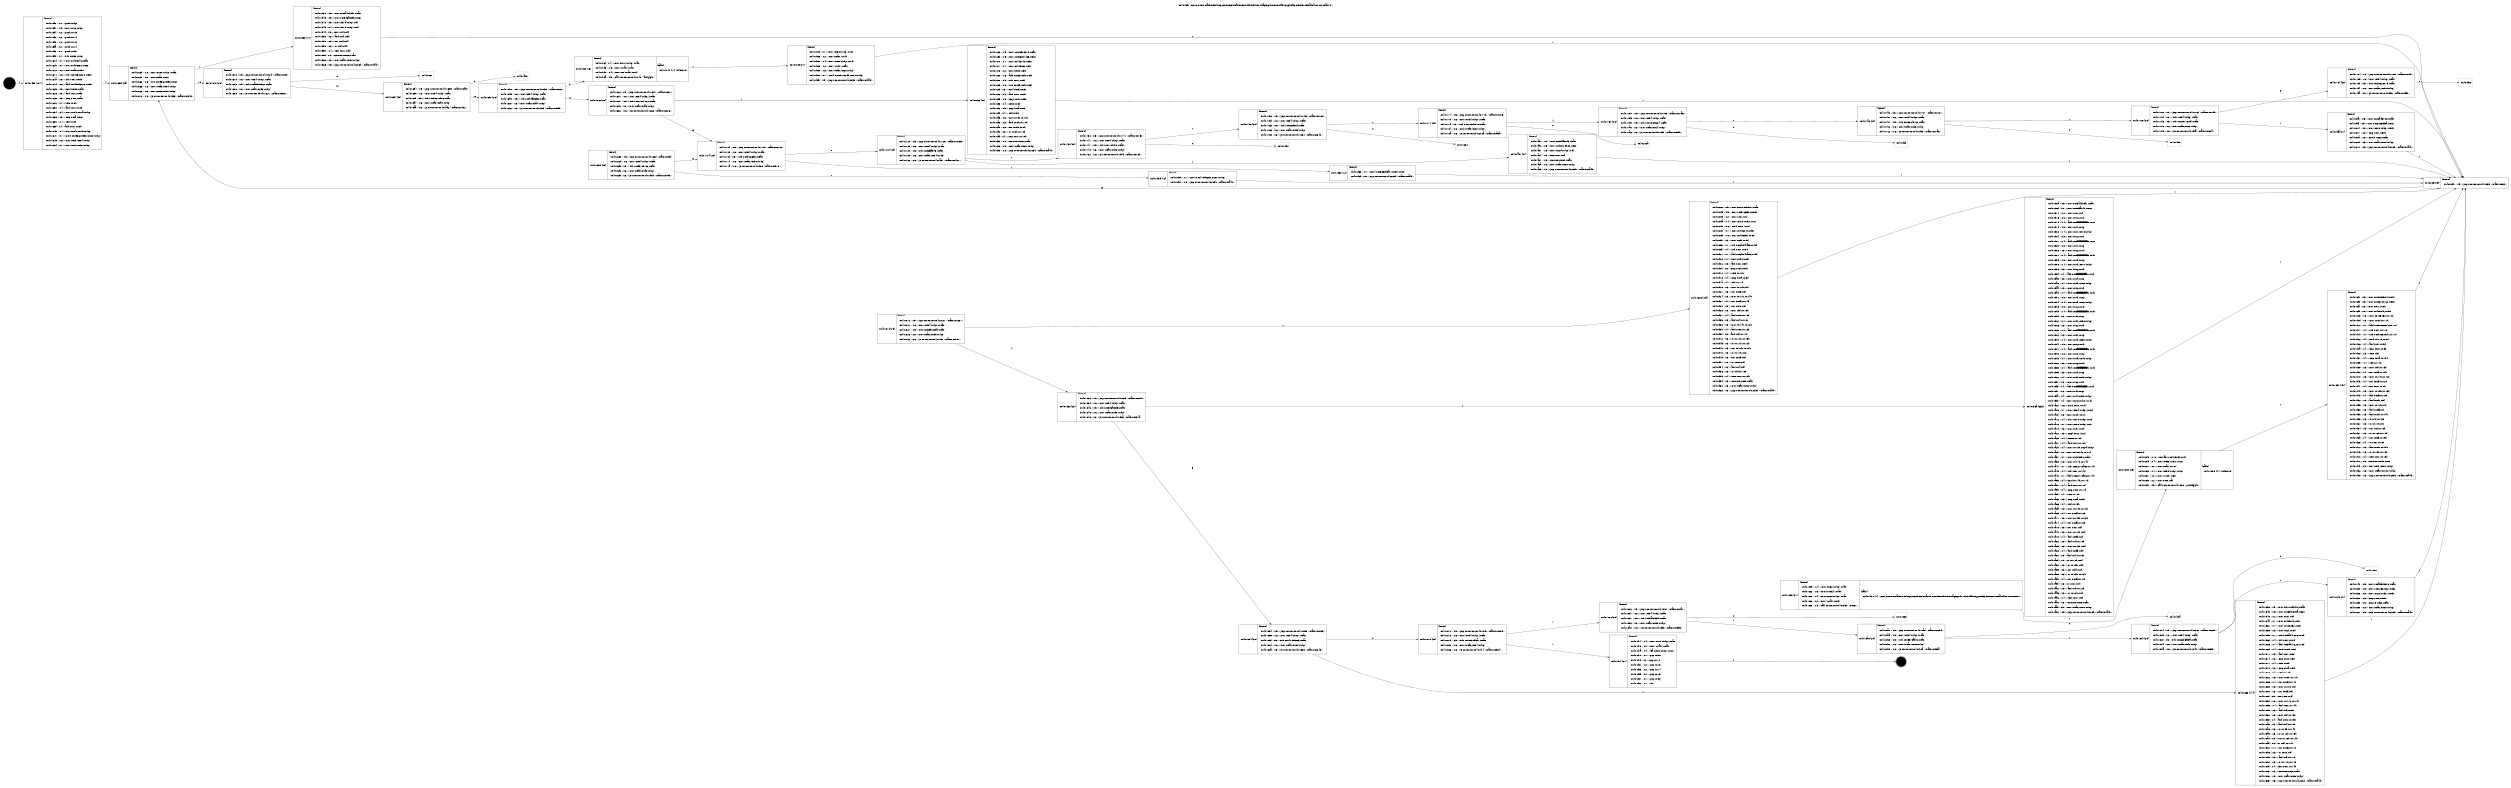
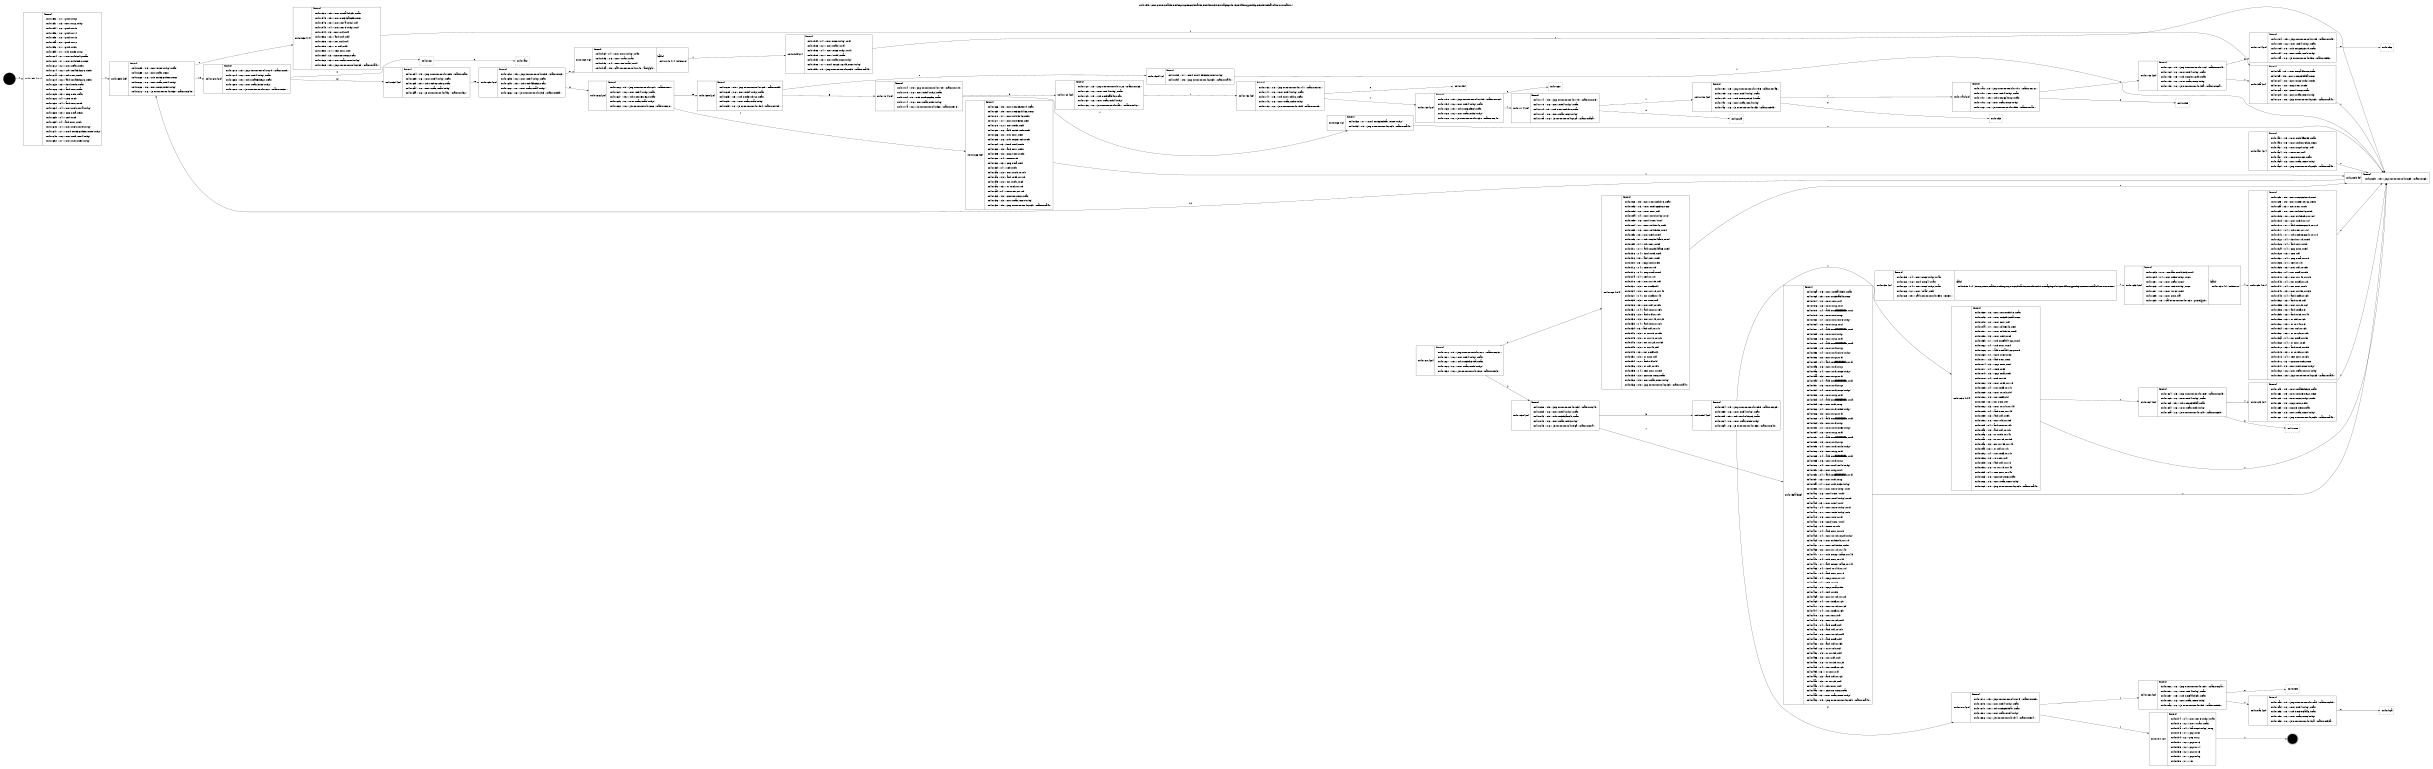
(1471, 38) -> (1321, 32)
(492, 79) -> (474, 61)
(1552, 121) -> (1646, 99)
(686, 128) -> (685, 96)
(1236, 163) -> none
(2037, 639) -> (2089, 400)
